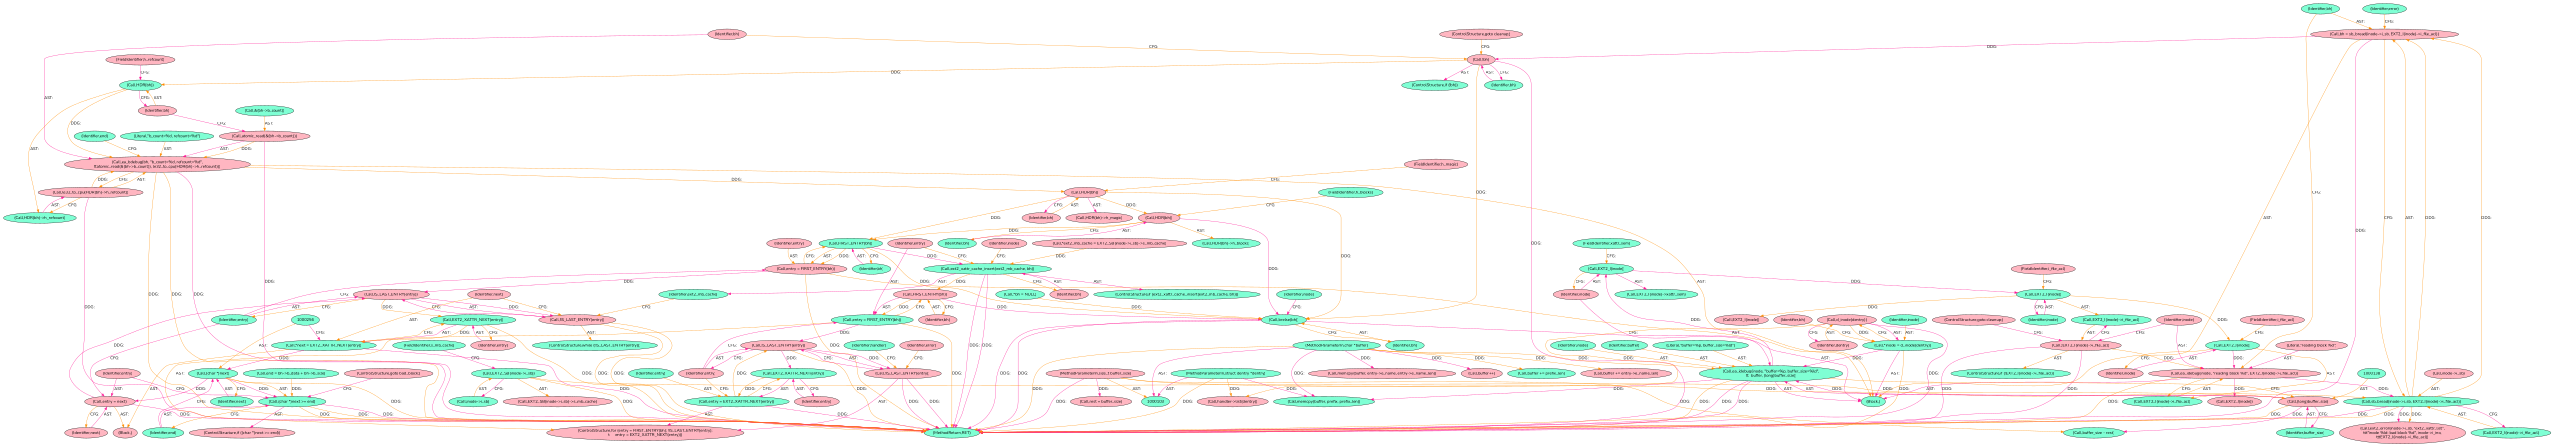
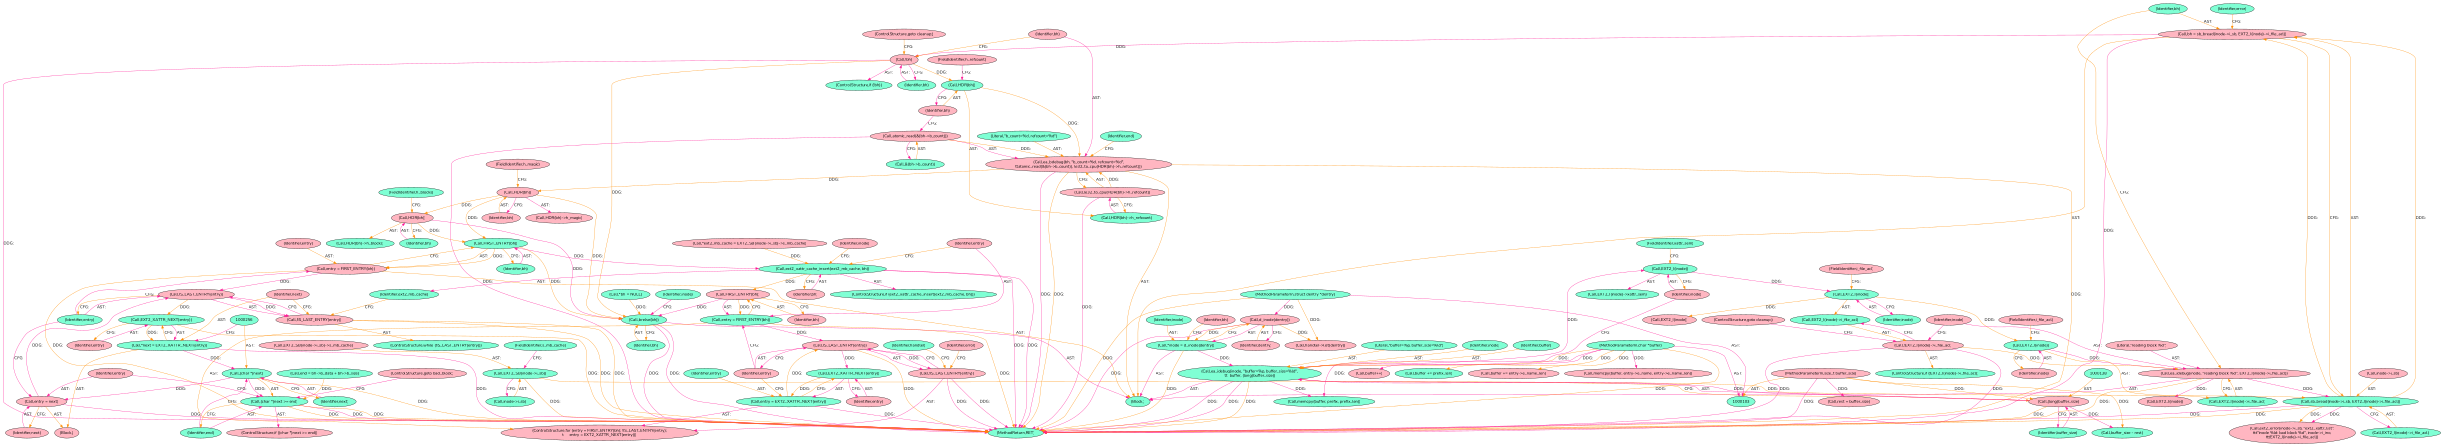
none -> (907, 149)
(532, 387) -> (431, 352)
(1281, 389) -> (1284, 306)
